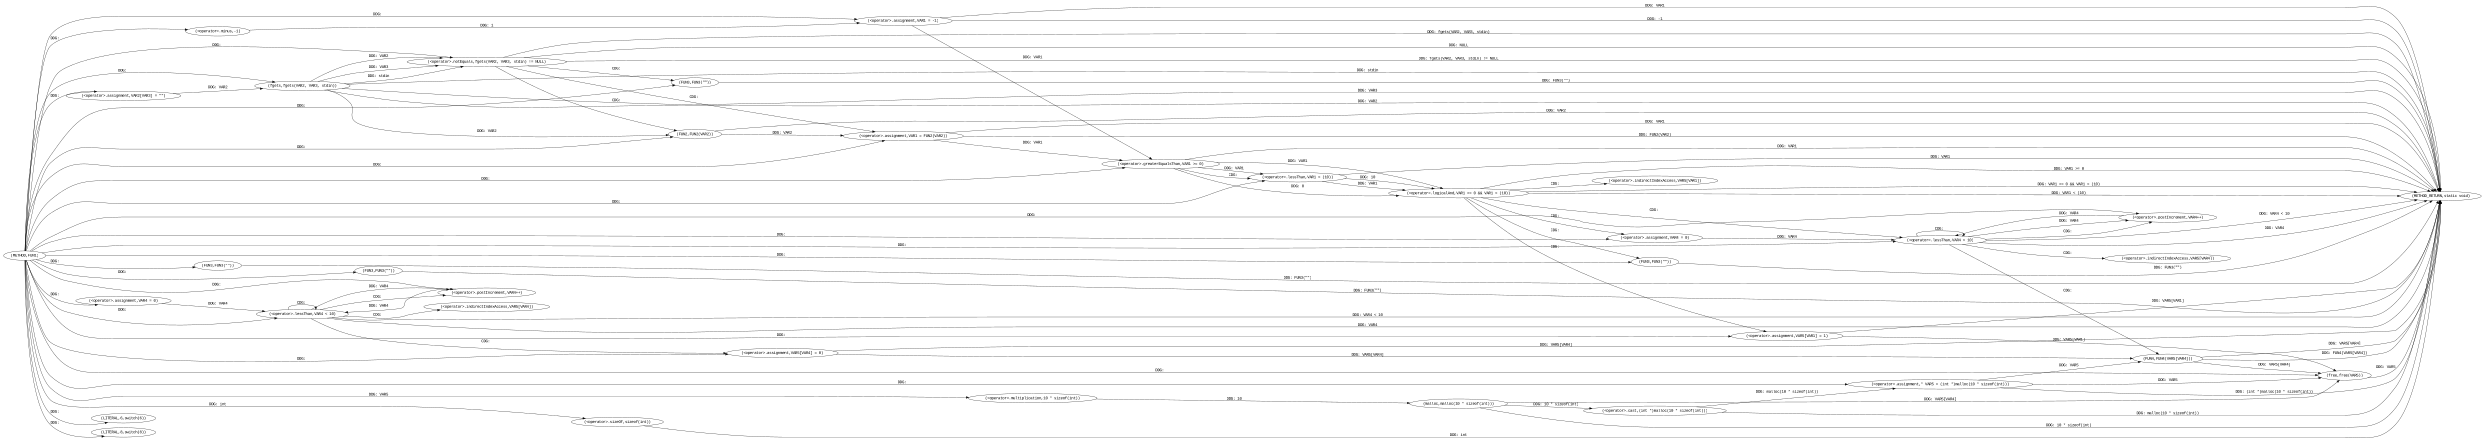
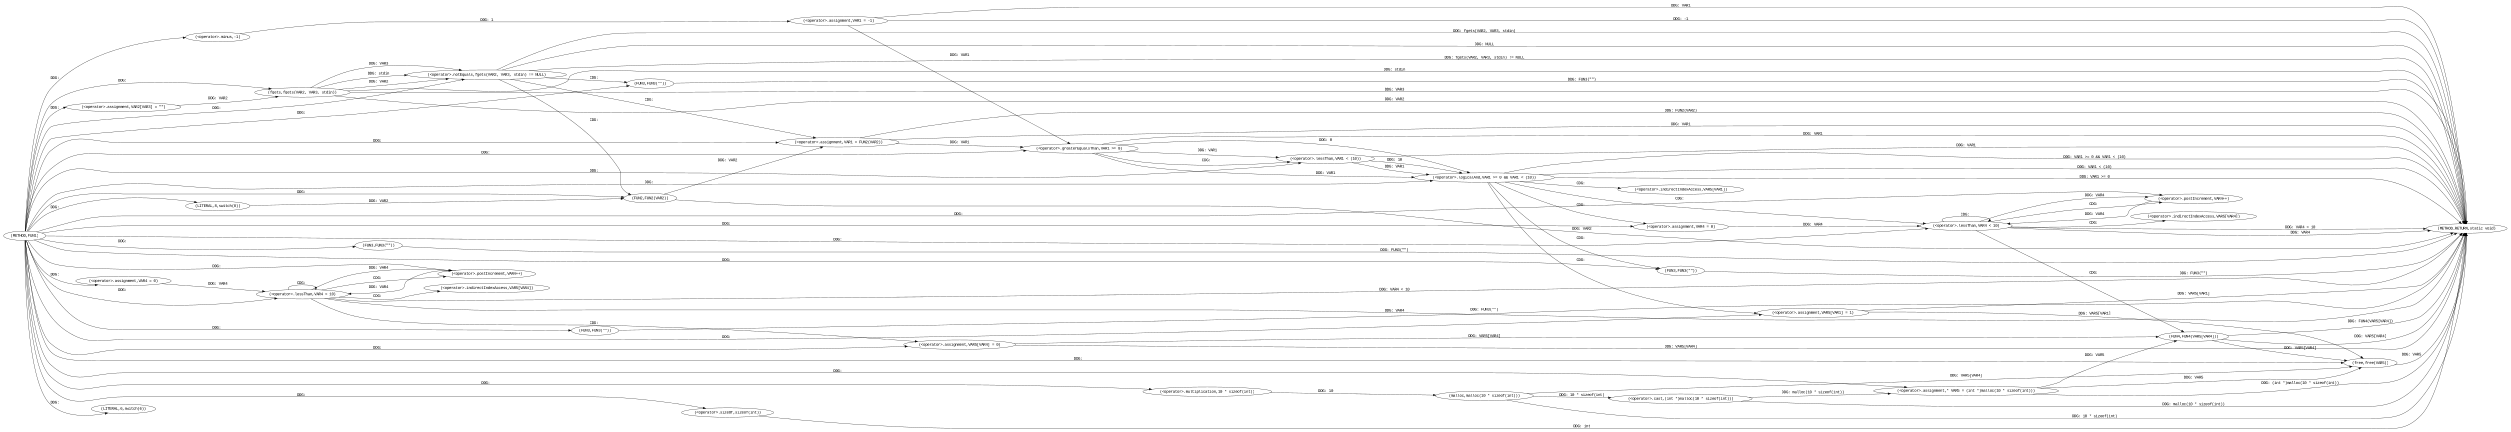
(341, 16) -> (719, 184)
(486, 136) -> (435, 202)
(379, 394) -> (487, 383)
(218, 404) -> (302, 395)
